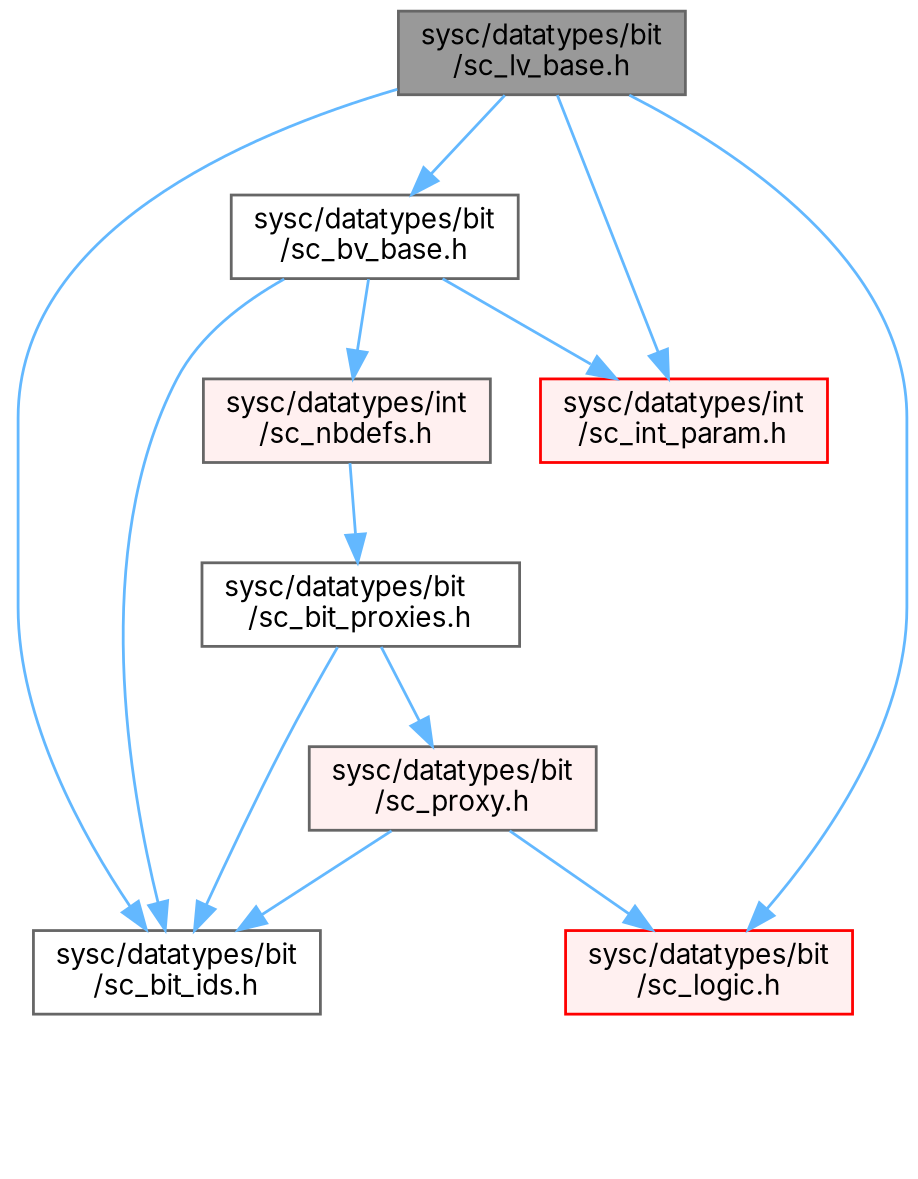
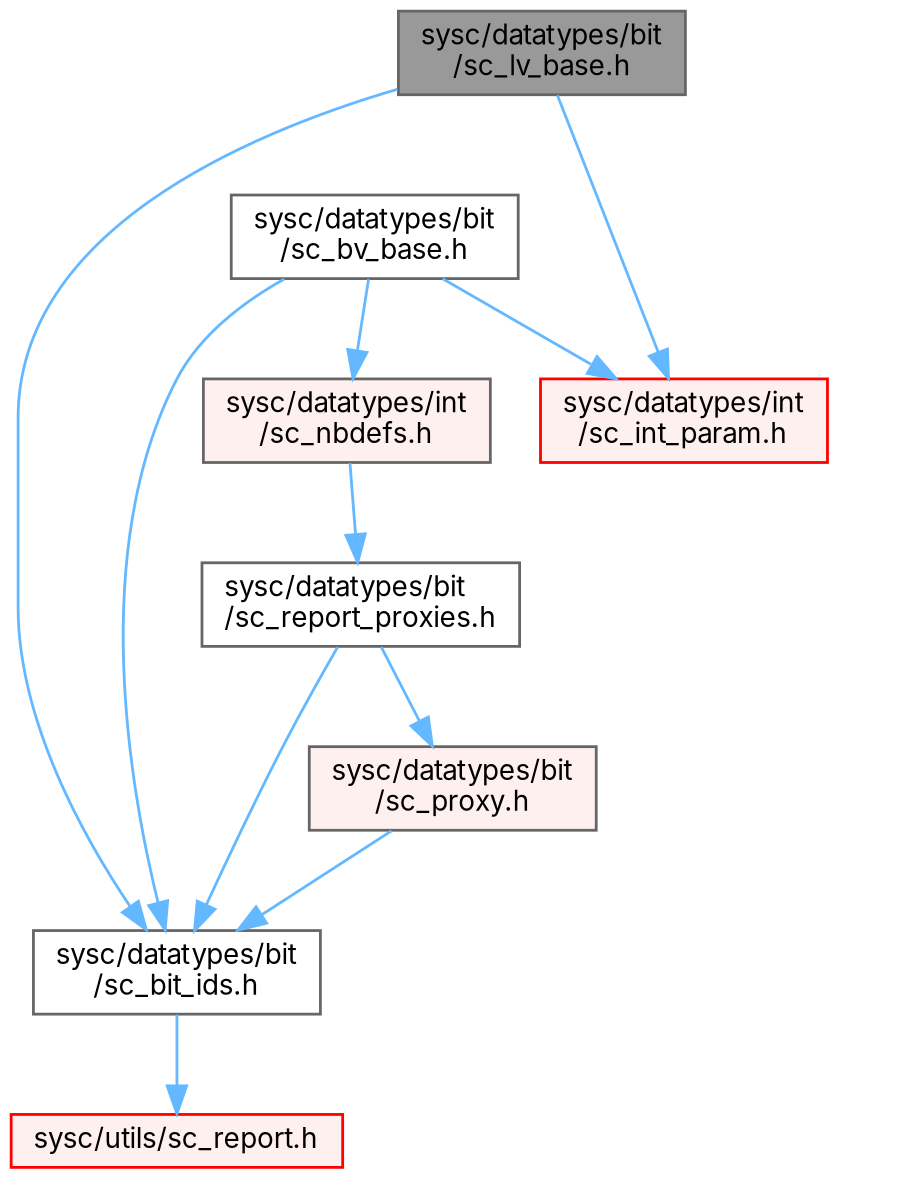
(468, 135) -> none
(361, 605) -> (361, 605)
(709, 972) -> none
none -> (177, 1141)
